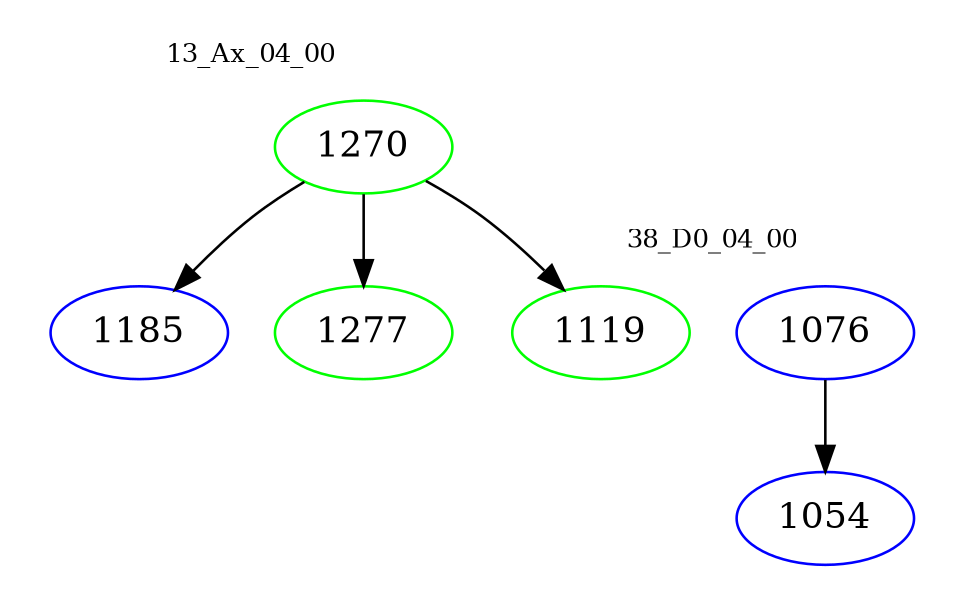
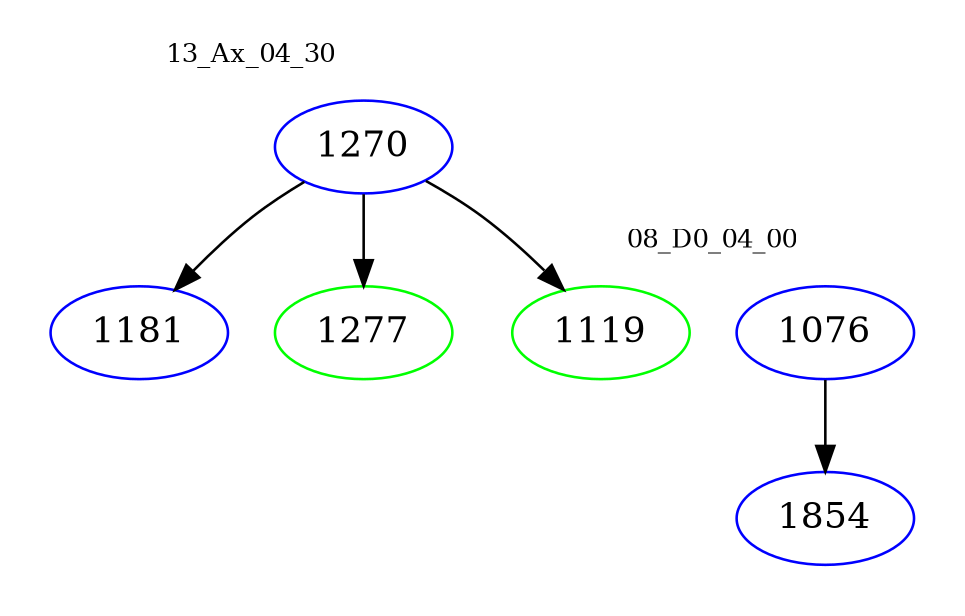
(251, 55) -> (251, 55)
(364, 147) -> (364, 147)
(713, 241) -> (713, 241)
(139, 333) -> (139, 333)
(825, 518) -> (825, 518)
